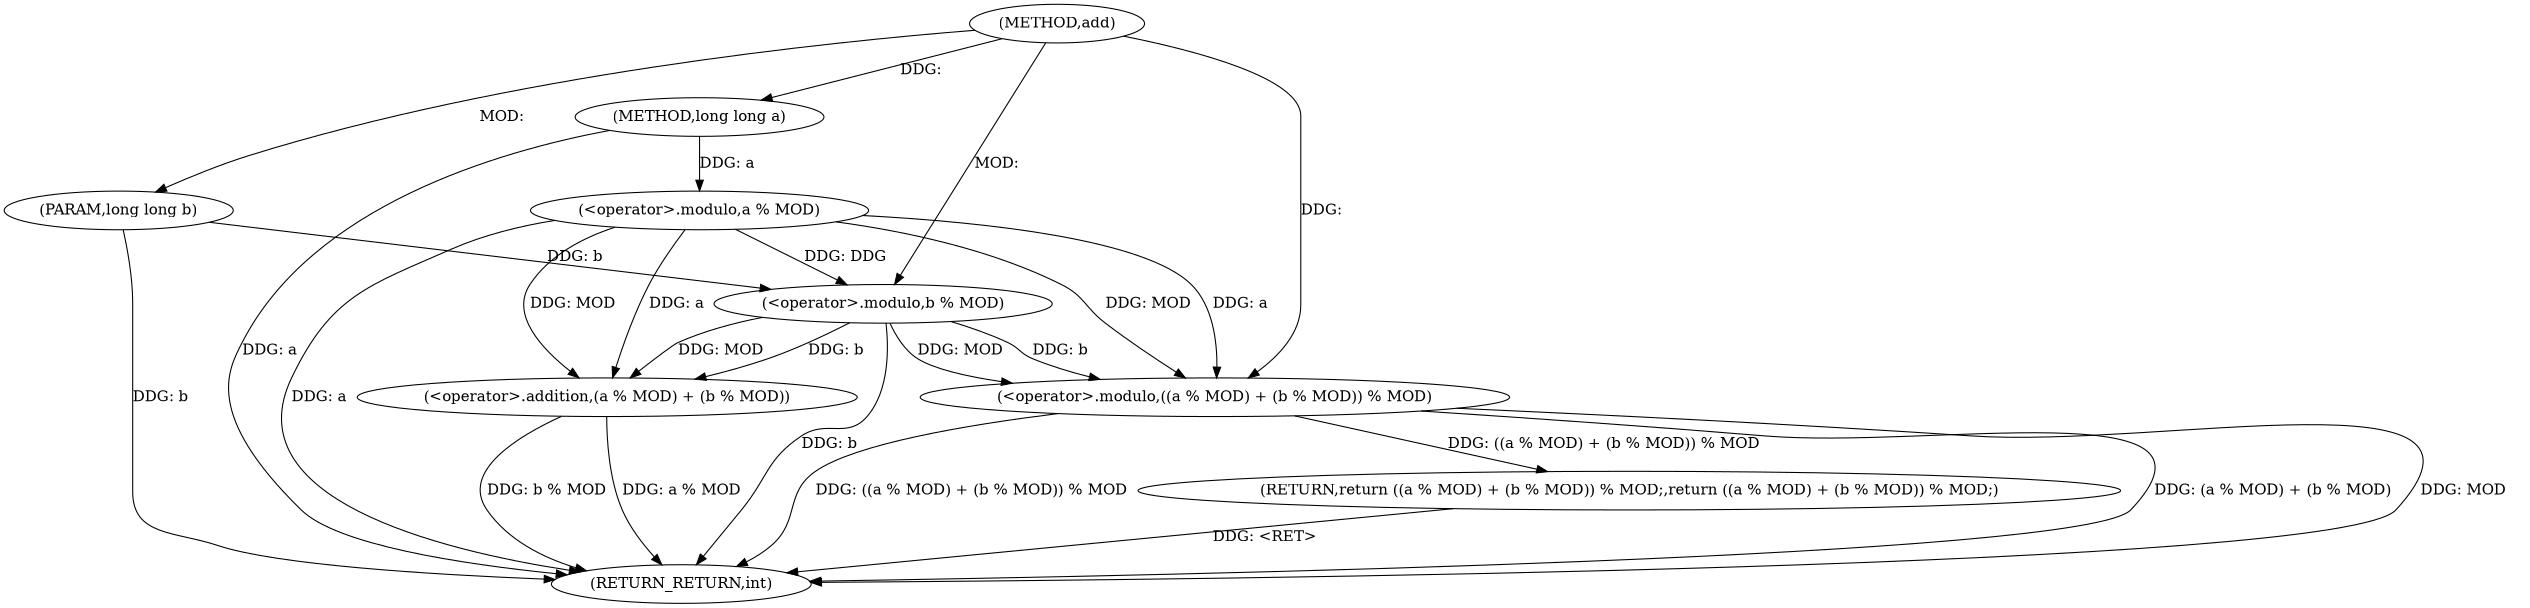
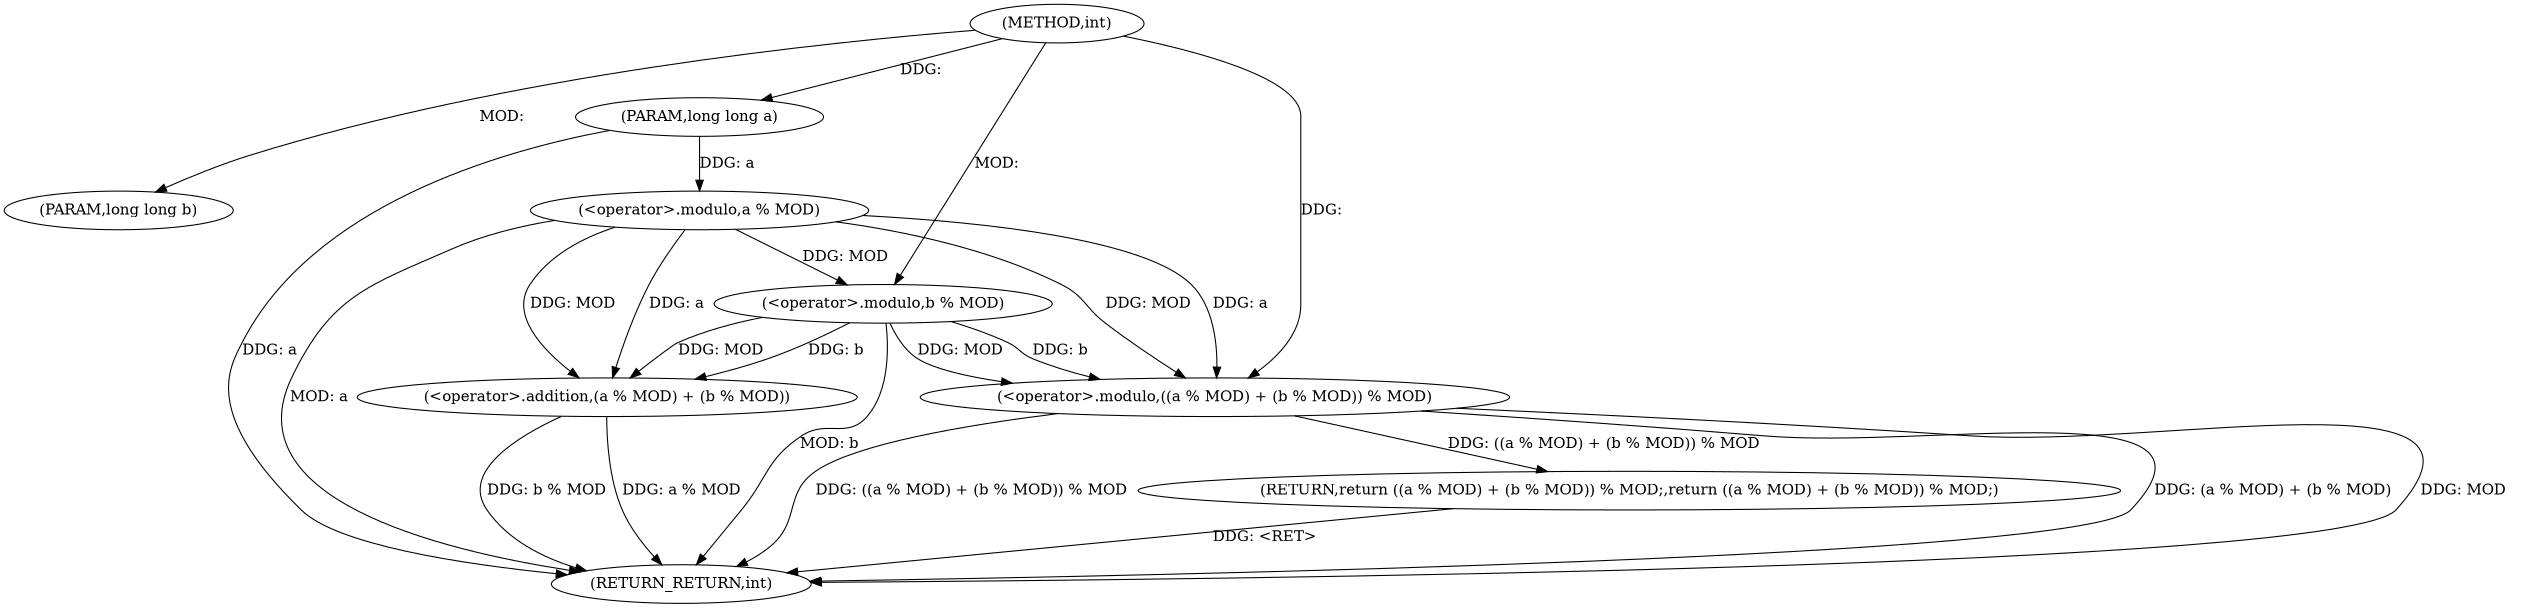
(1057, 24) -> (1057, 24)
(700, 117) -> (700, 117)
(485, 255) -> none
(846, 257) -> (846, 257)
(319, 397) -> (319, 397)
(829, 444) -> (829, 444)
(196, 540) -> none
